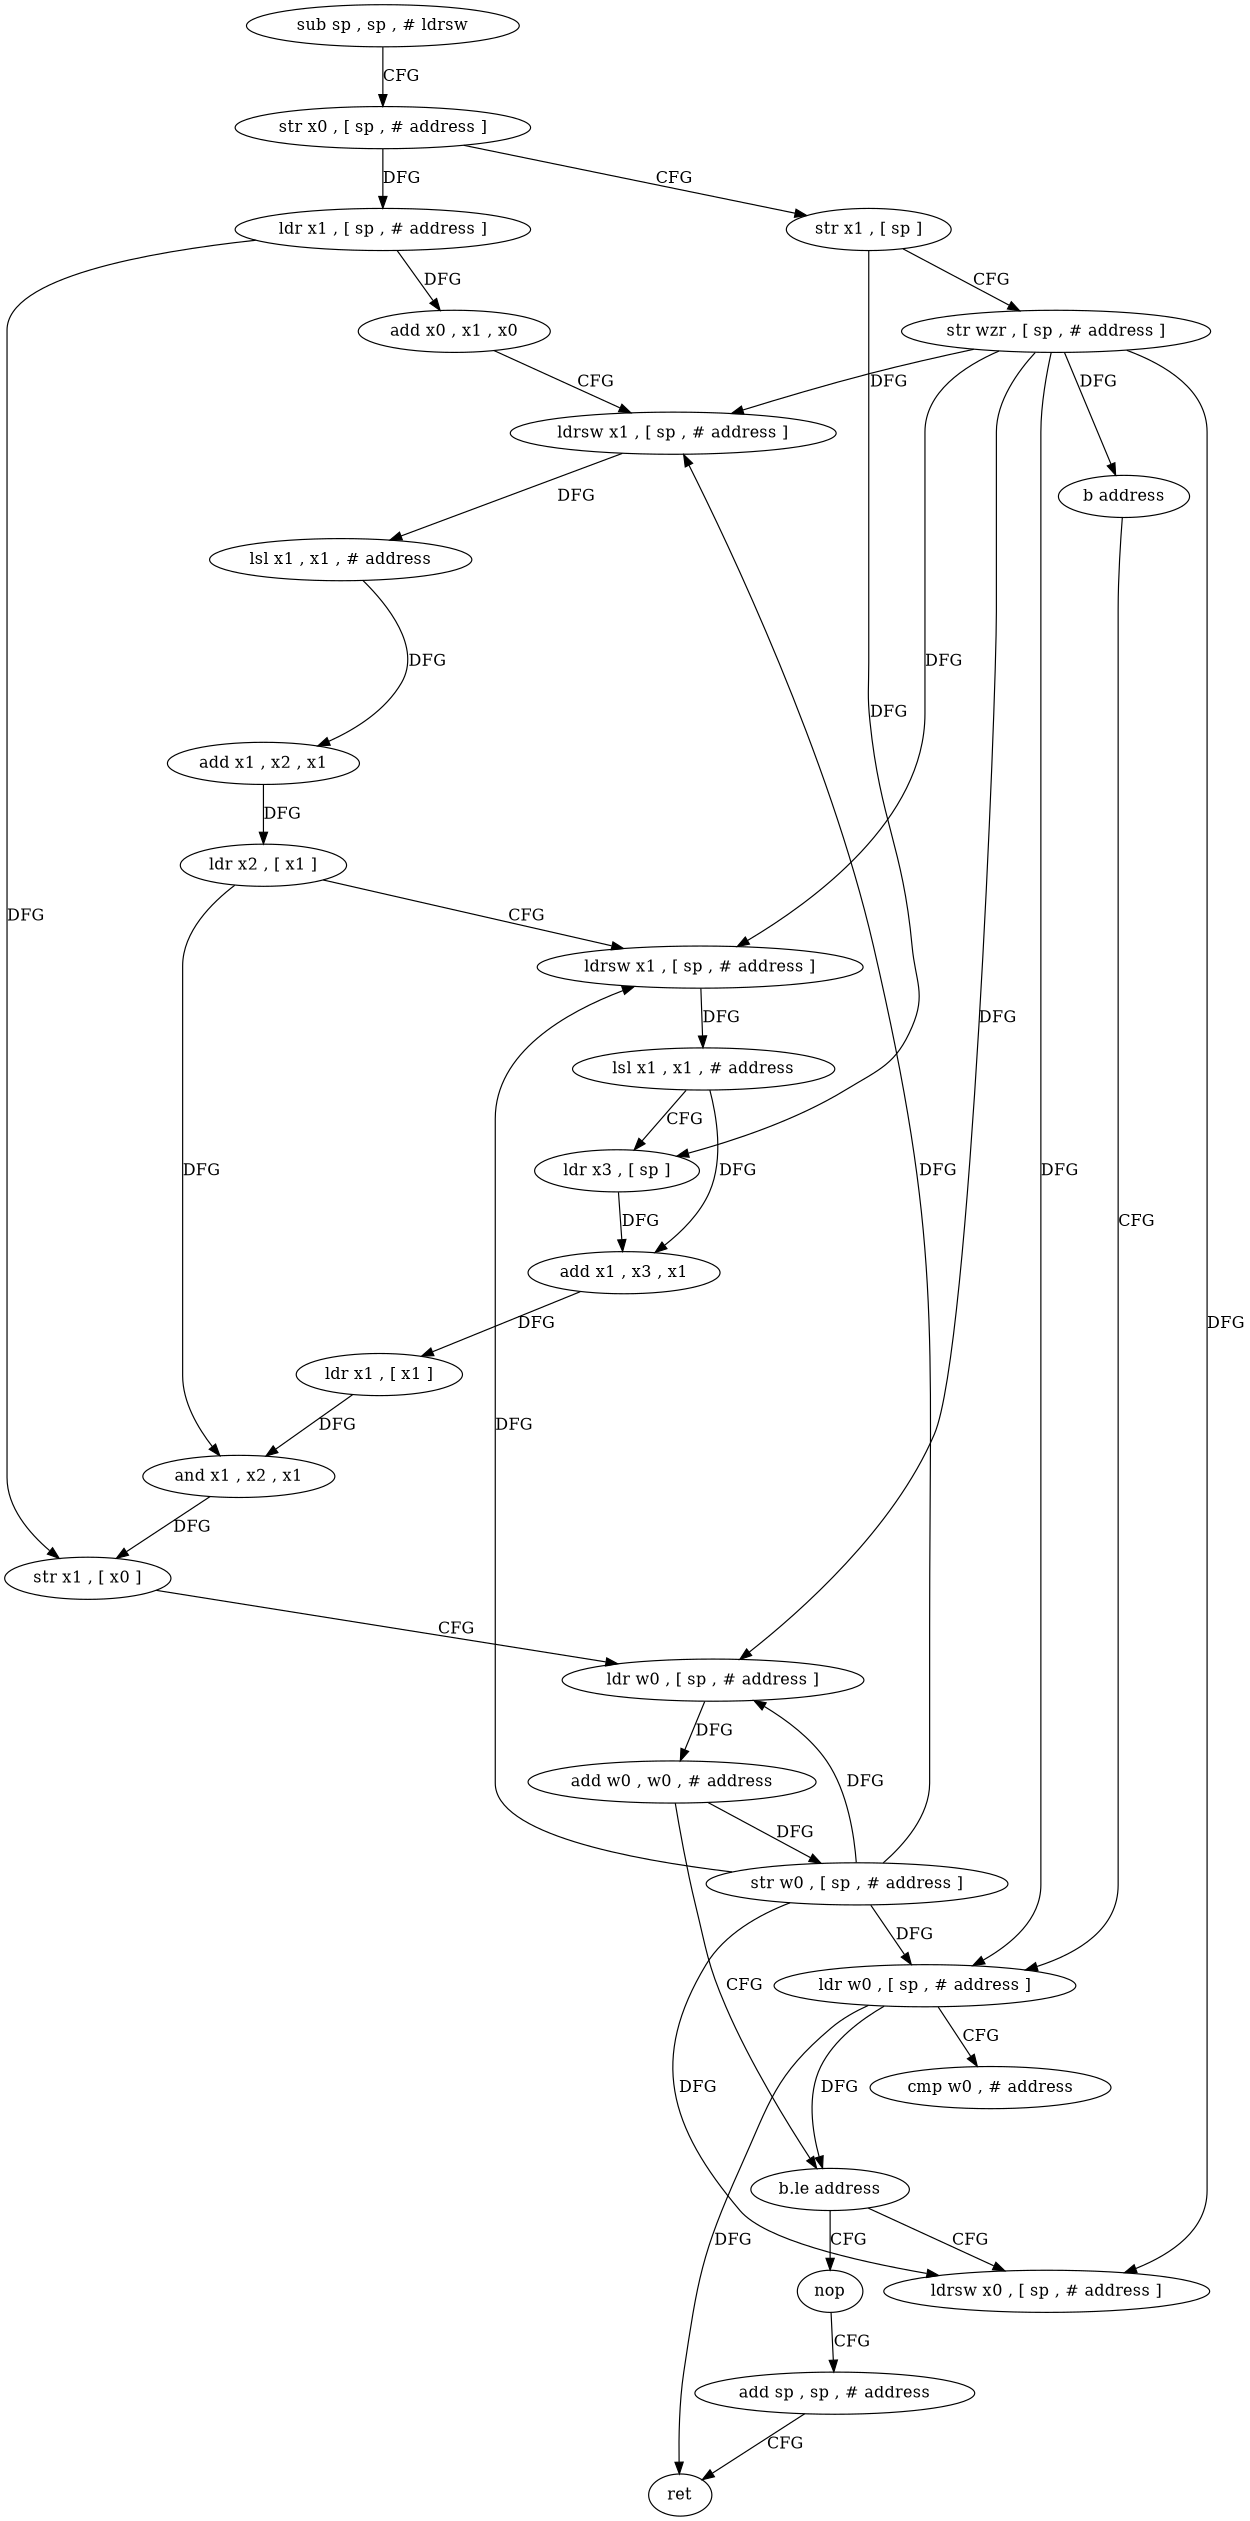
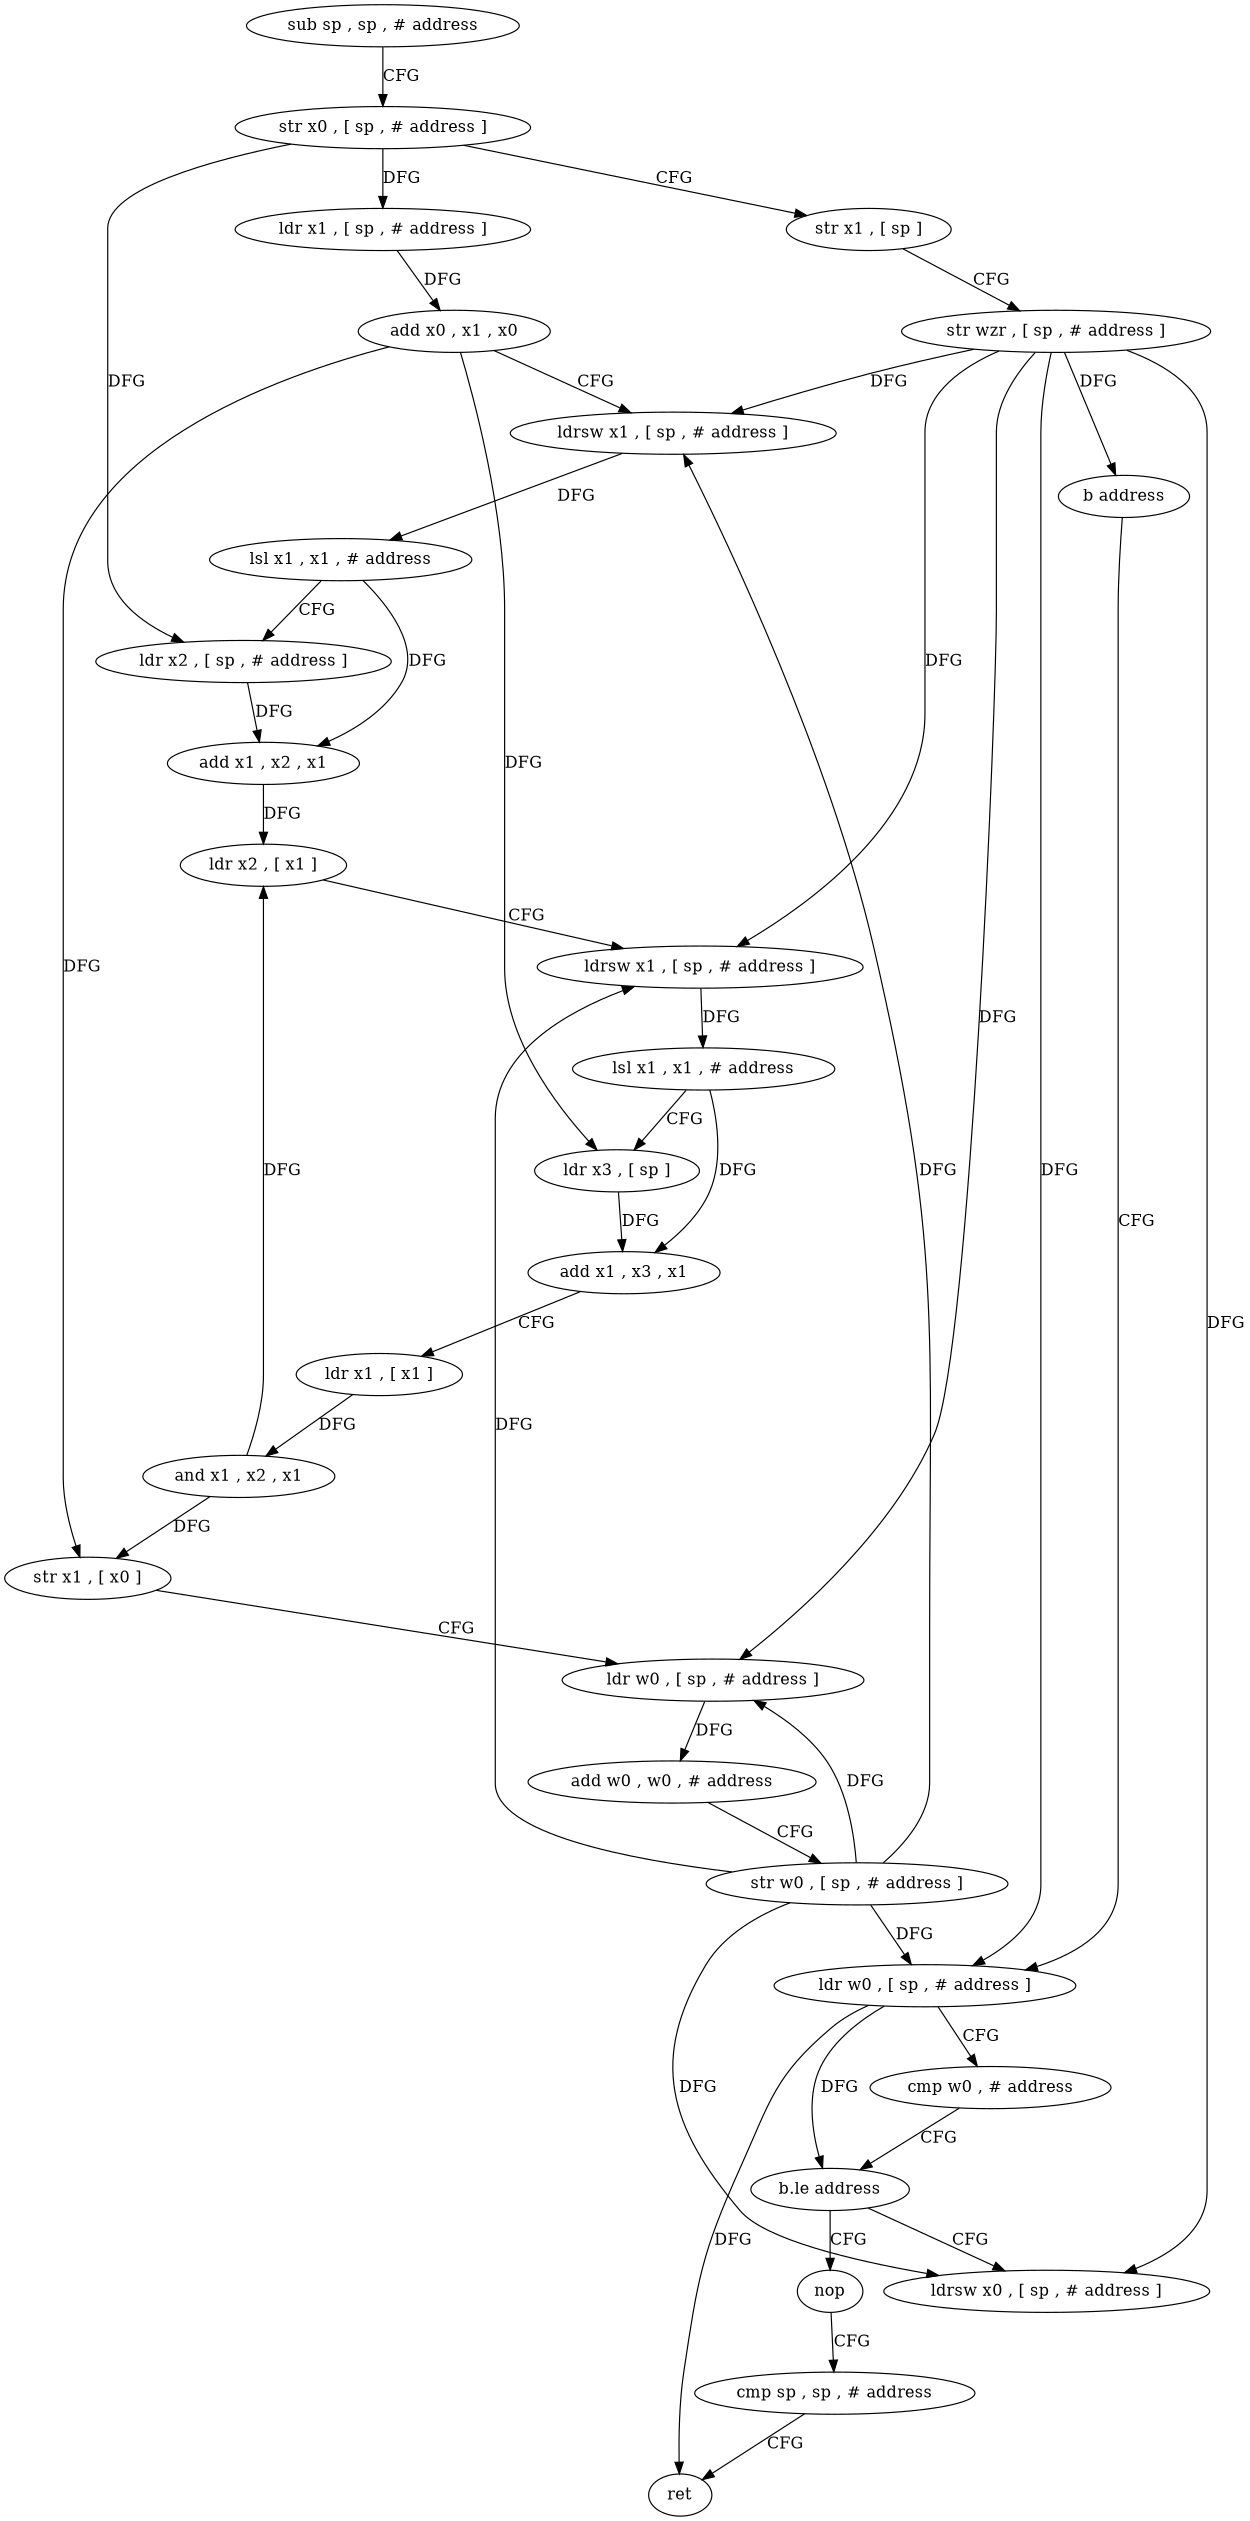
(383, 26) -> (383, 26)
none -> (244, 662)
(877, 773) -> (505, 756)
(7, 809) -> (63, 855)
(183, 1160) -> (263, 1178)
(537, 1324) -> (537, 1324)
(796, 1833) -> (796, 1833)
(719, 1990) -> (915, 2136)
(835, 2393) -> (835, 2393)
